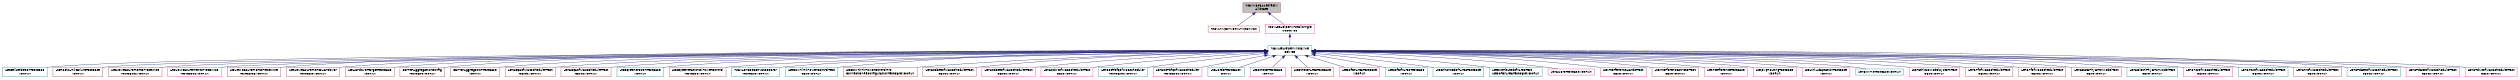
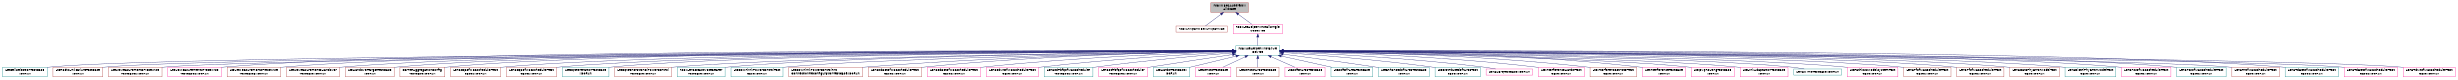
(475, 72) -> none
(1516, 72) -> (1458, 72)
